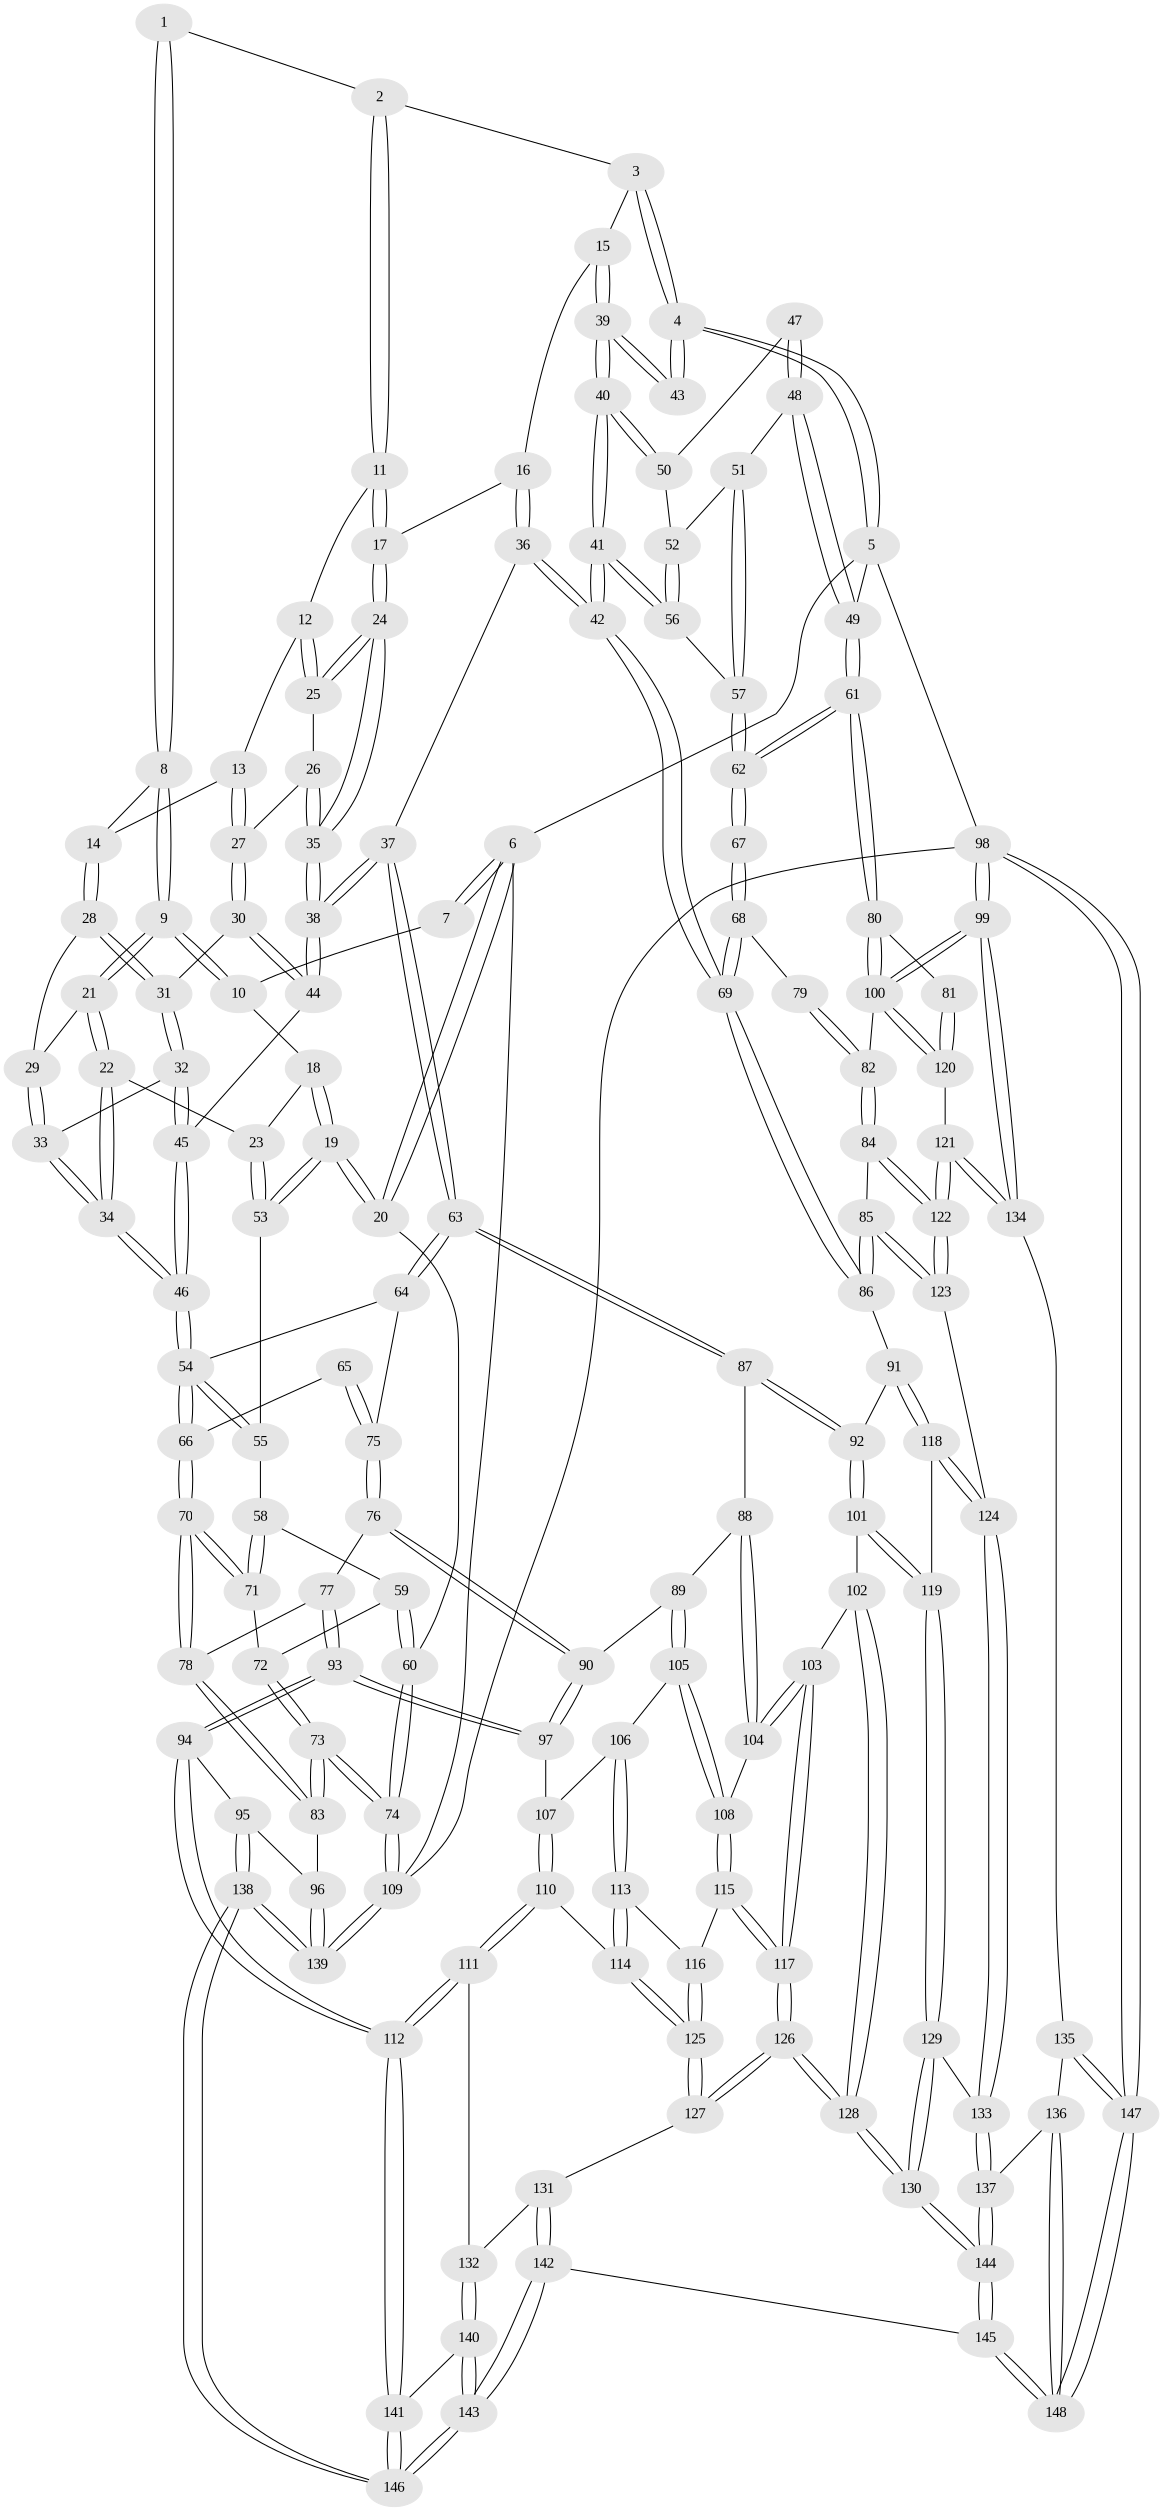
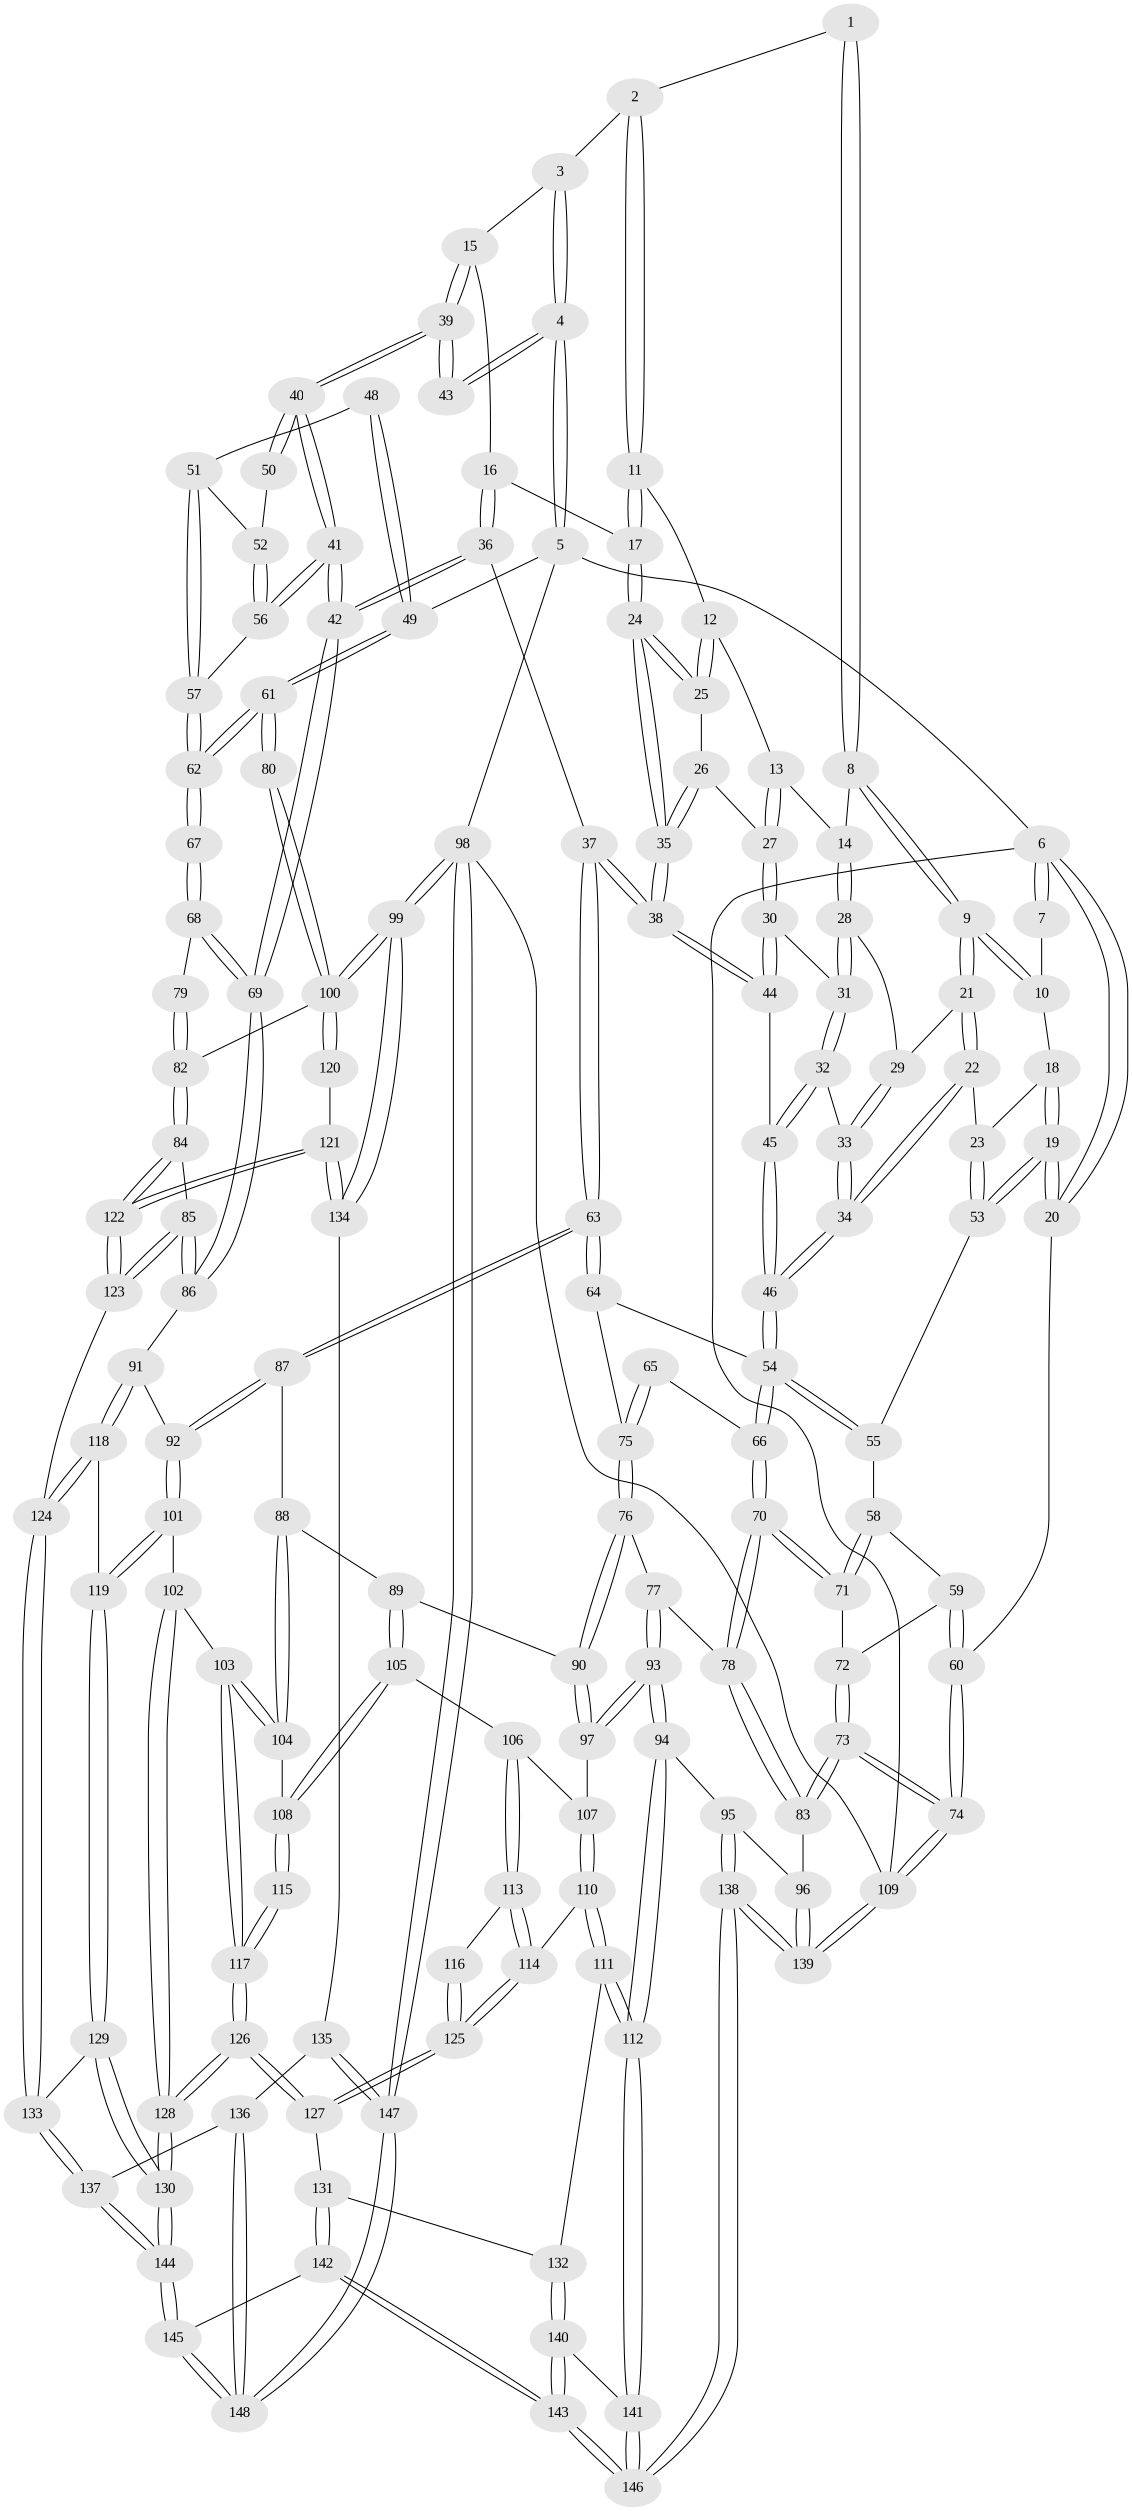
(795, 322) -> none
(949, 994) -> none
(710, 1928) -> none
